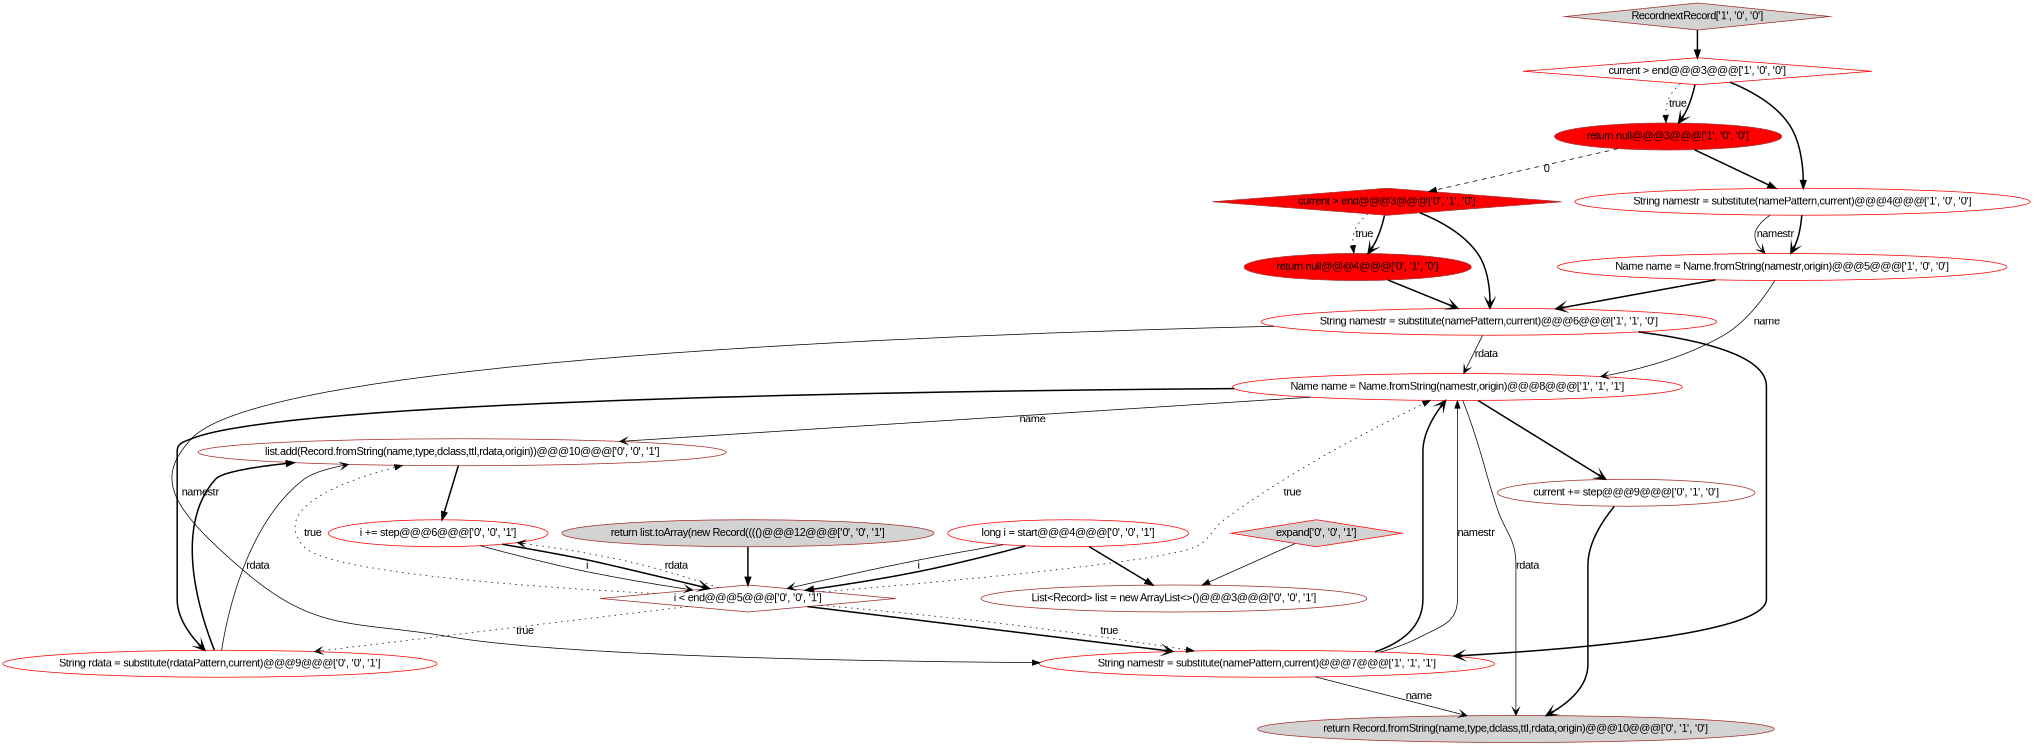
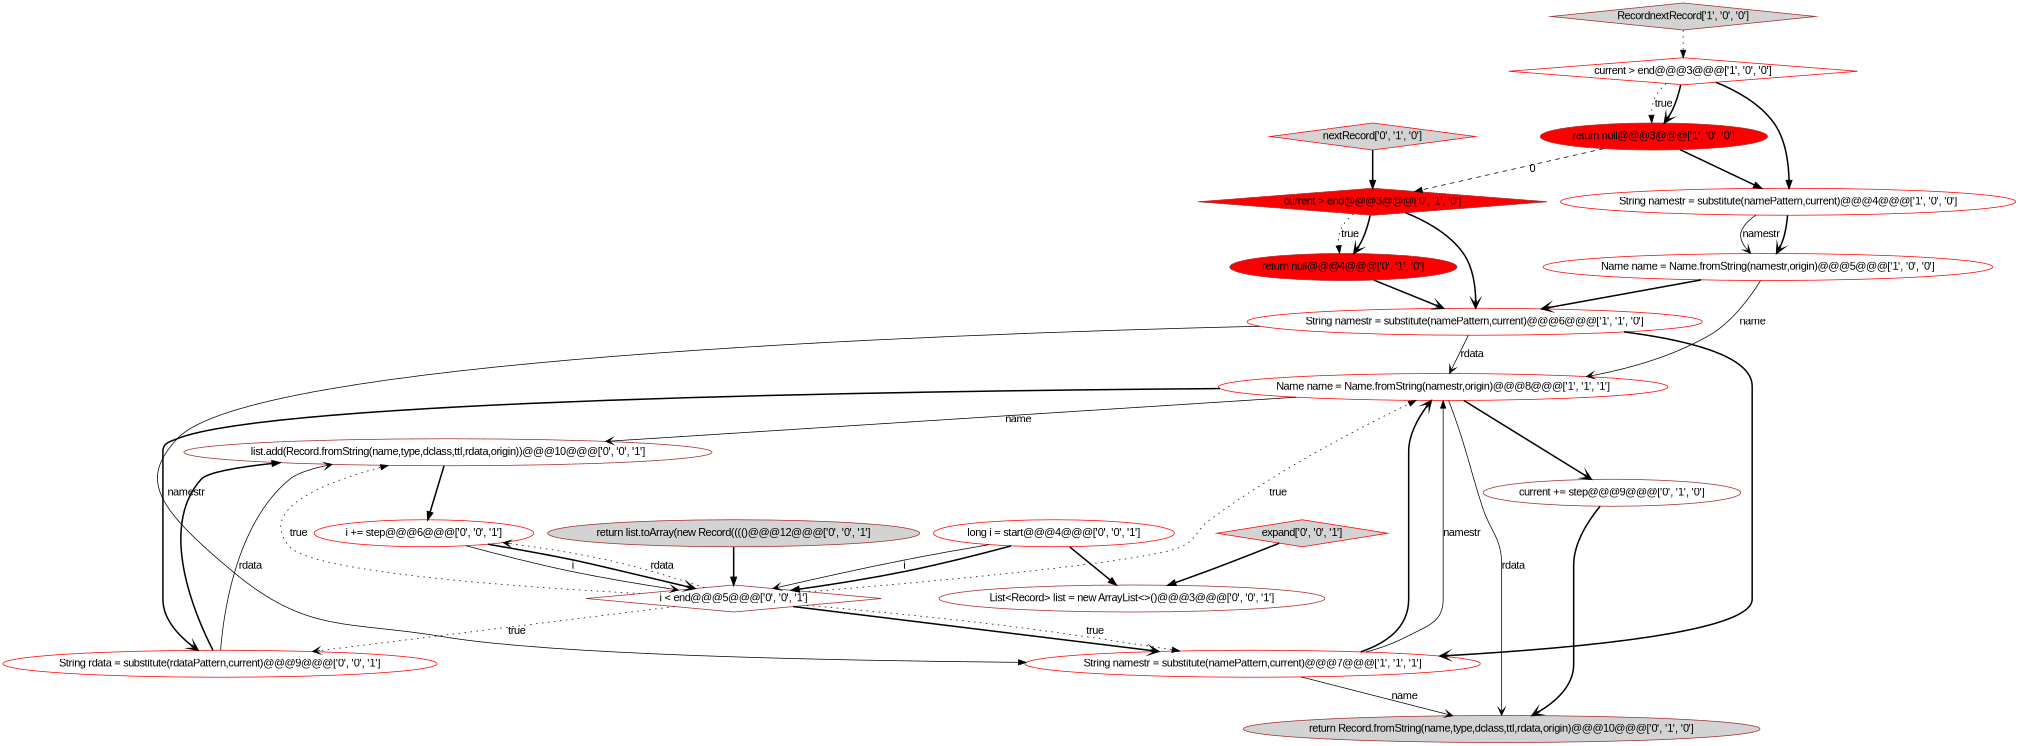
(1697, 40) -> (1683, 40)
none -> (1373, 136)
(1252, 563) -> (1228, 563)
